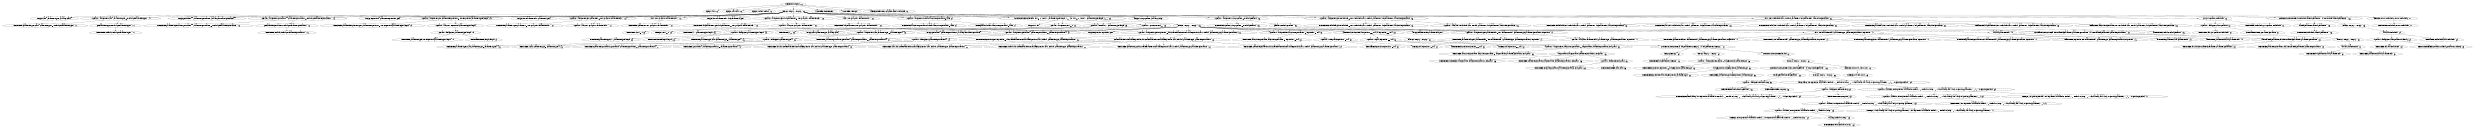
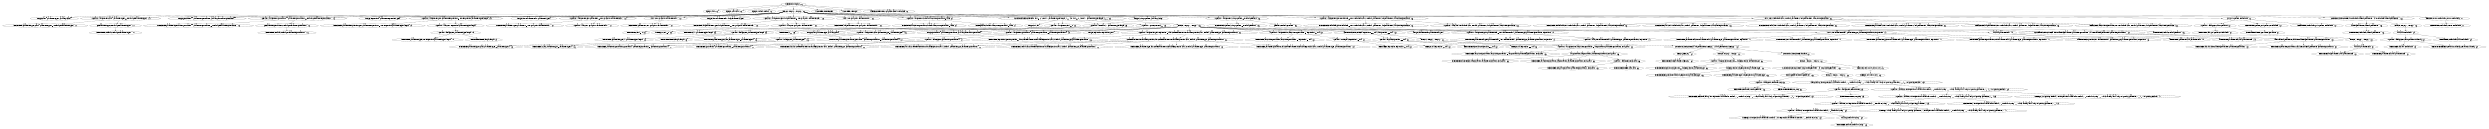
none -> (2263, 26)
